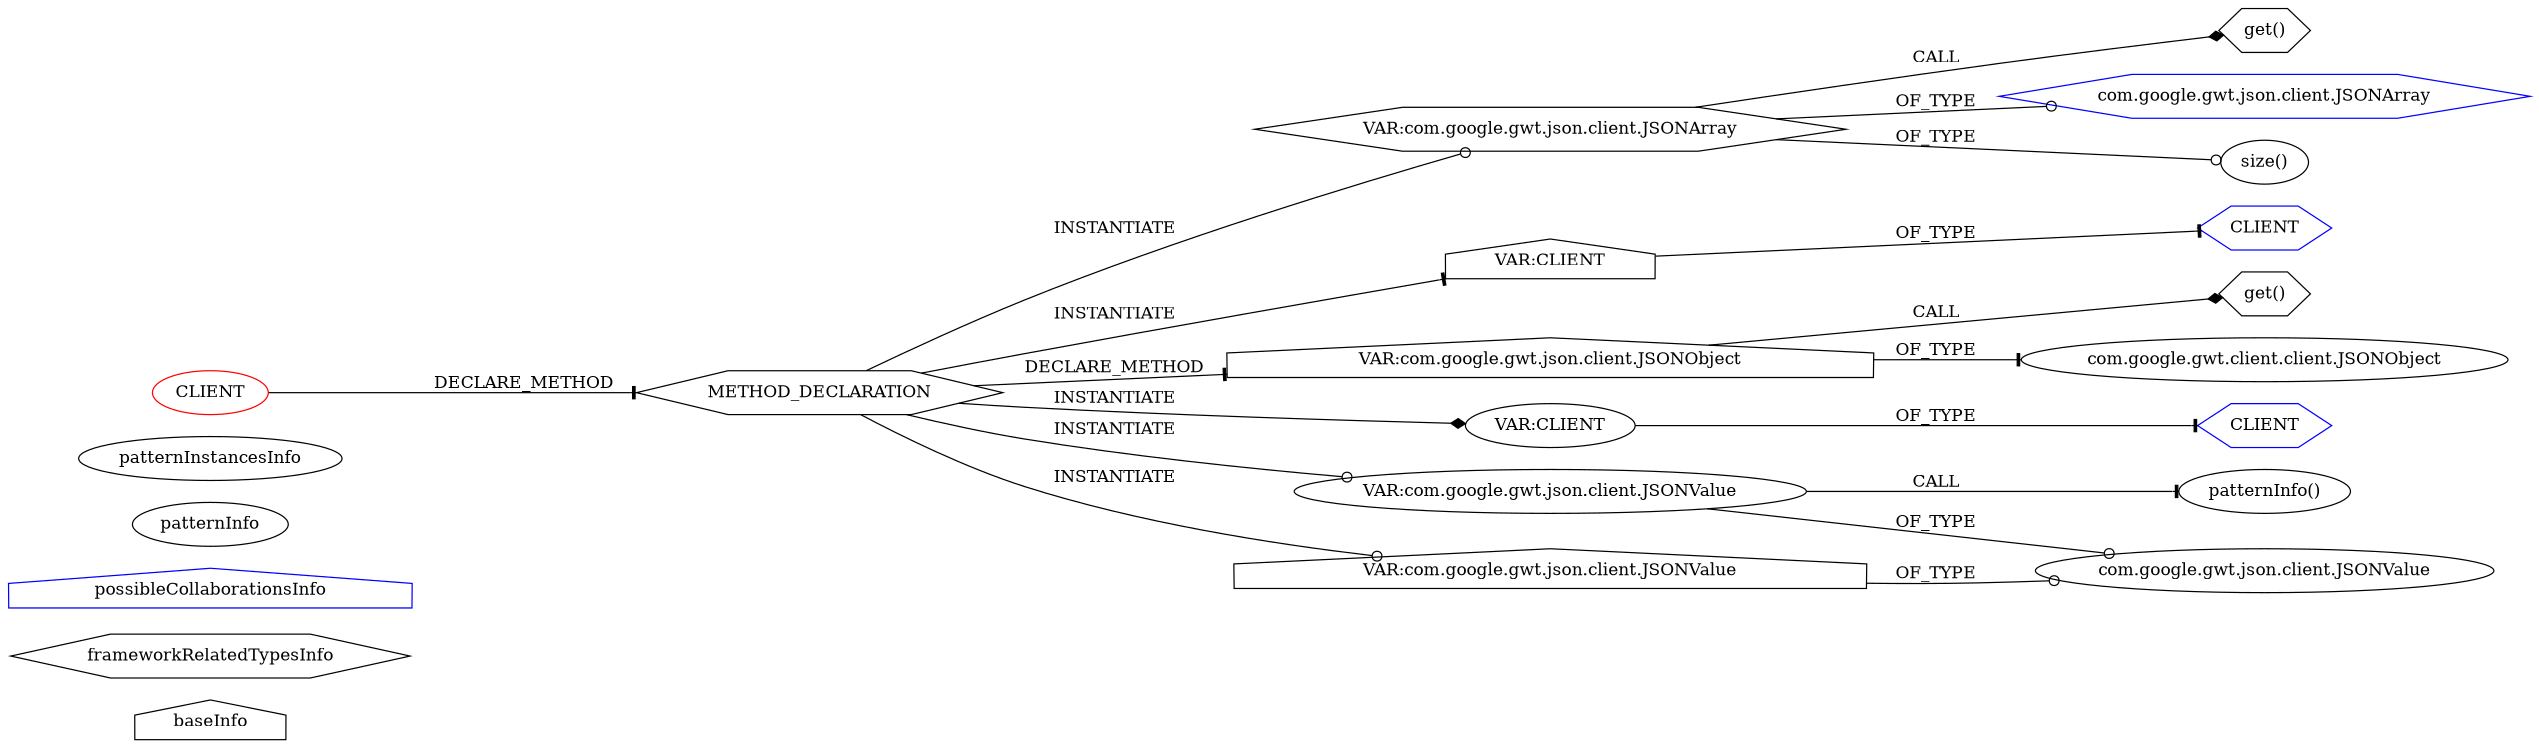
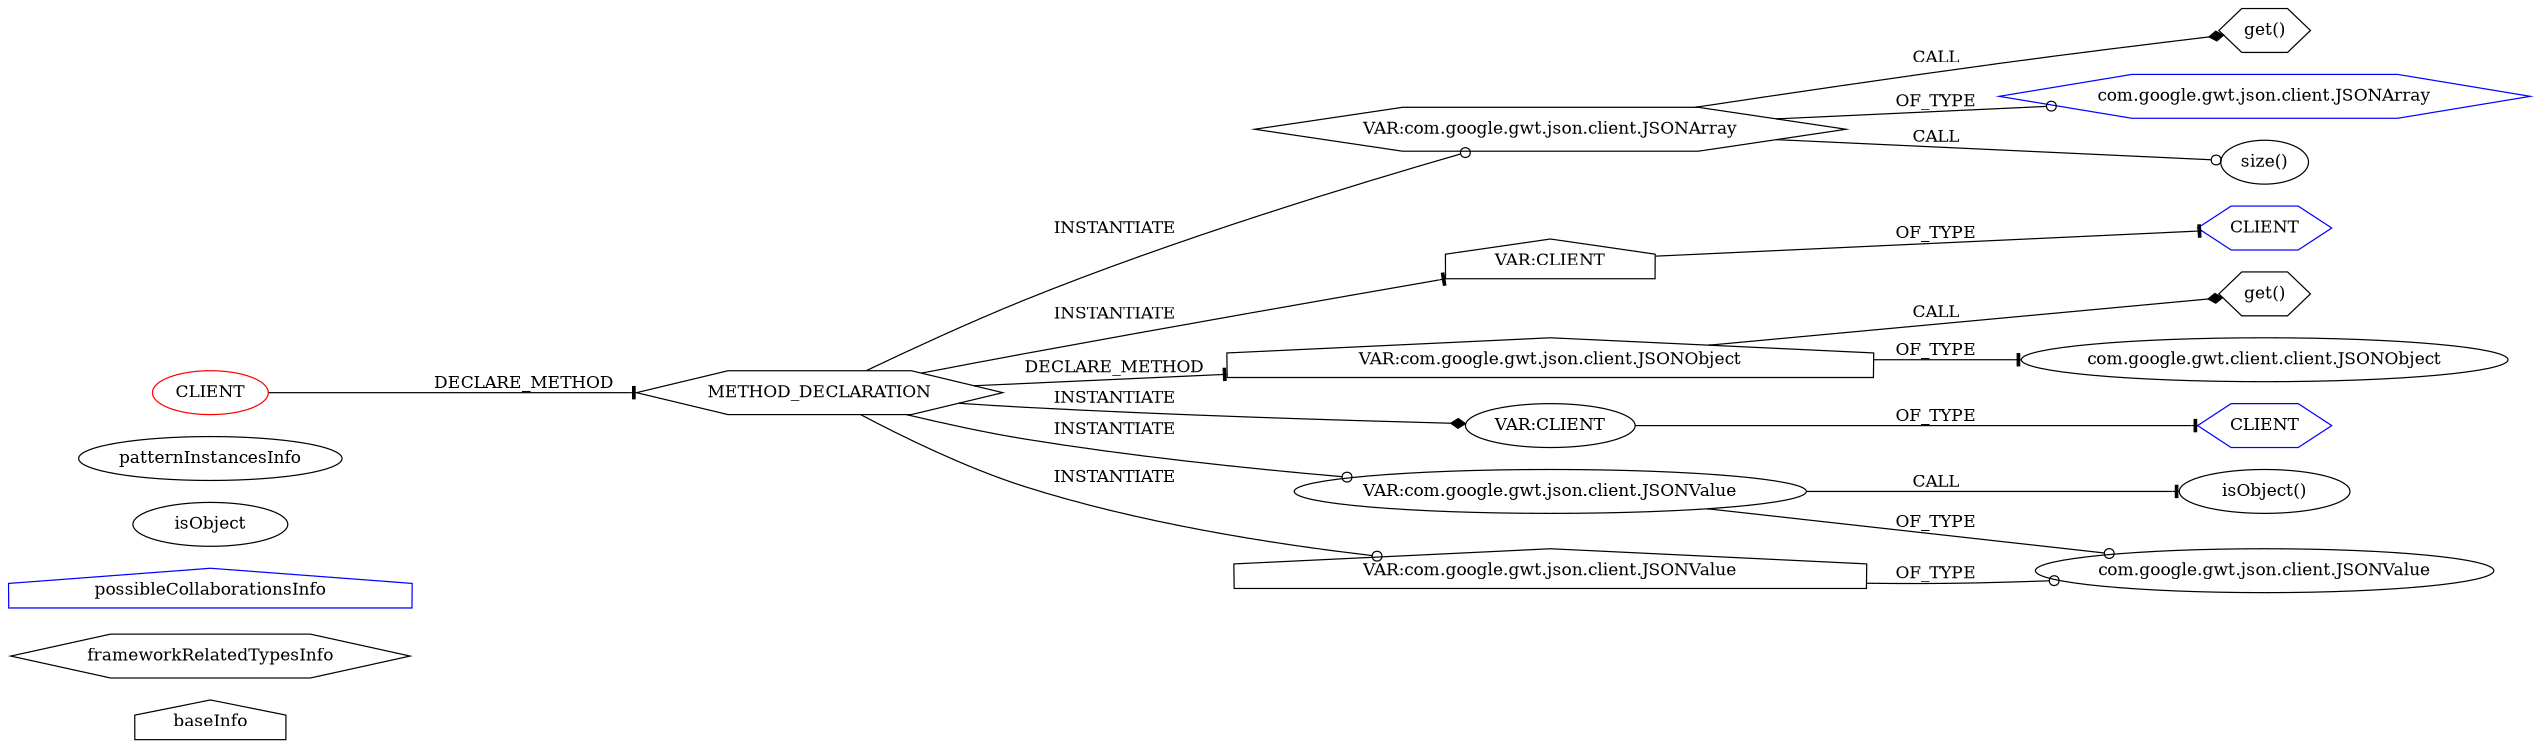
(1936, 137) -> (1936, 137)
(2265, 491) -> (2265, 491)
(210, 524) -> (210, 524)
